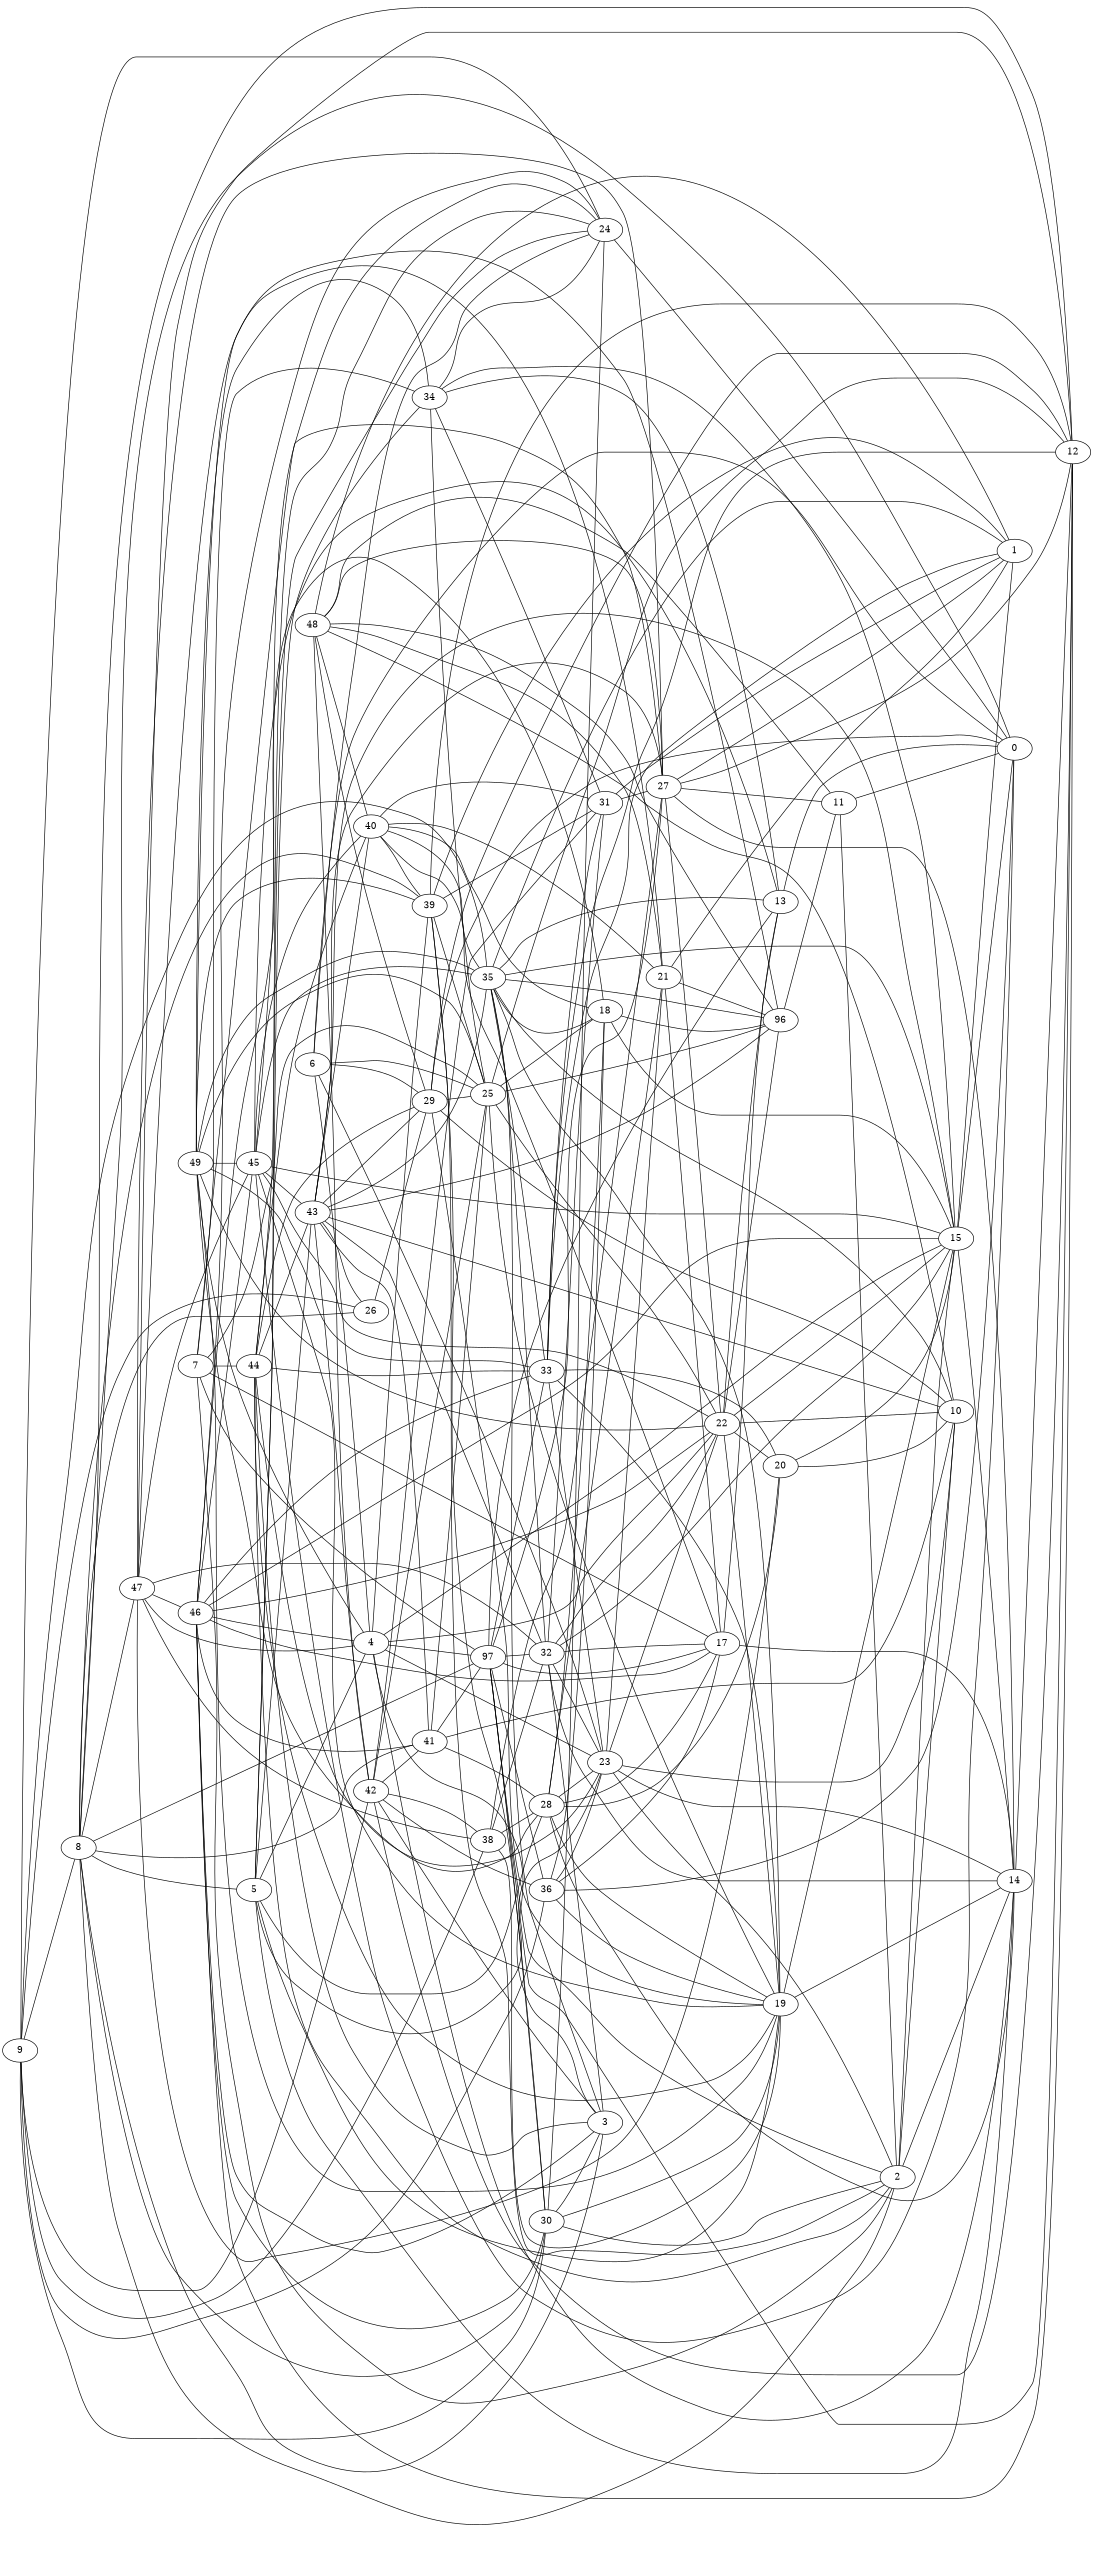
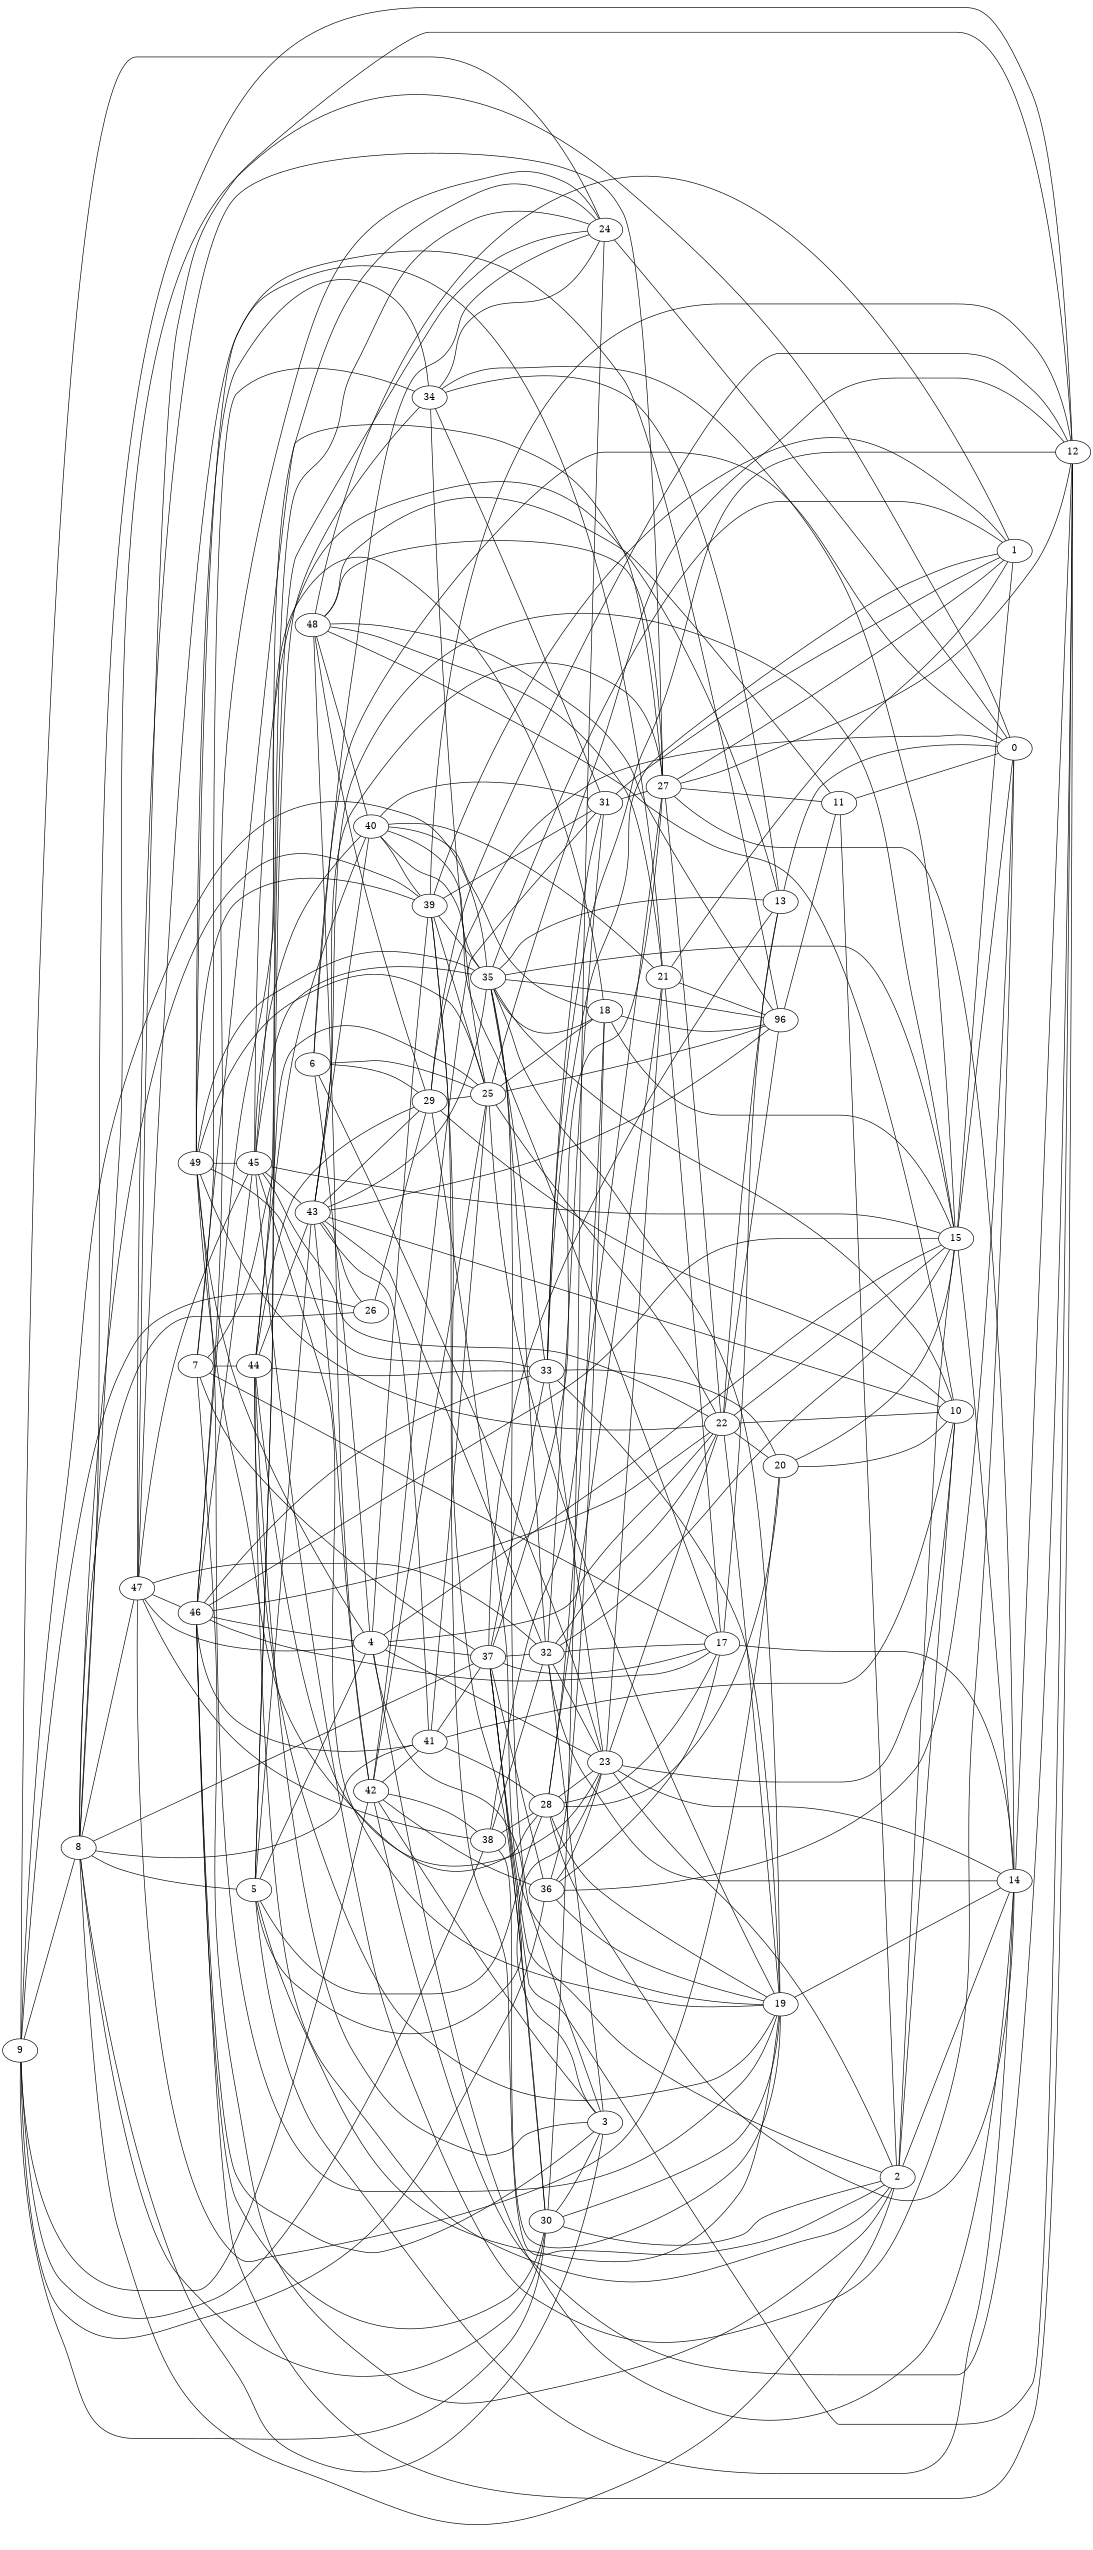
none -> (459, 942)
(868, 1622) -> none
(488, 1657) -> (488, 1657)
